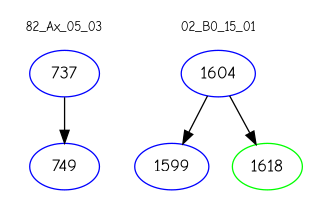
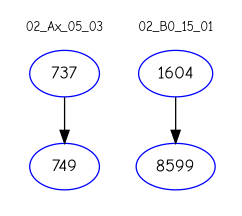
(65, 28) -> (65, 28)
(172, 167) -> (176, 167)
(267, 167) -> none
